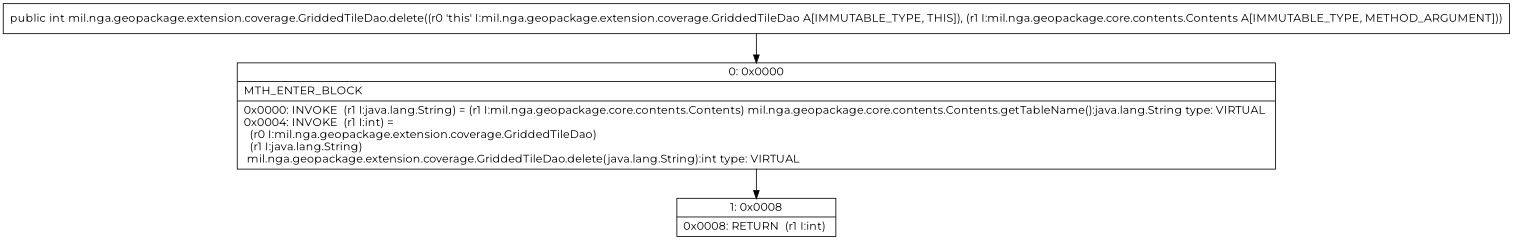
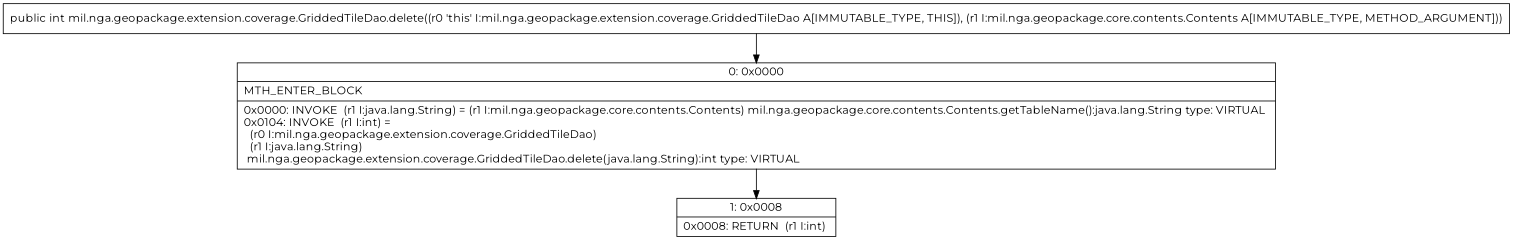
(321, 122) -> (319, 122)
